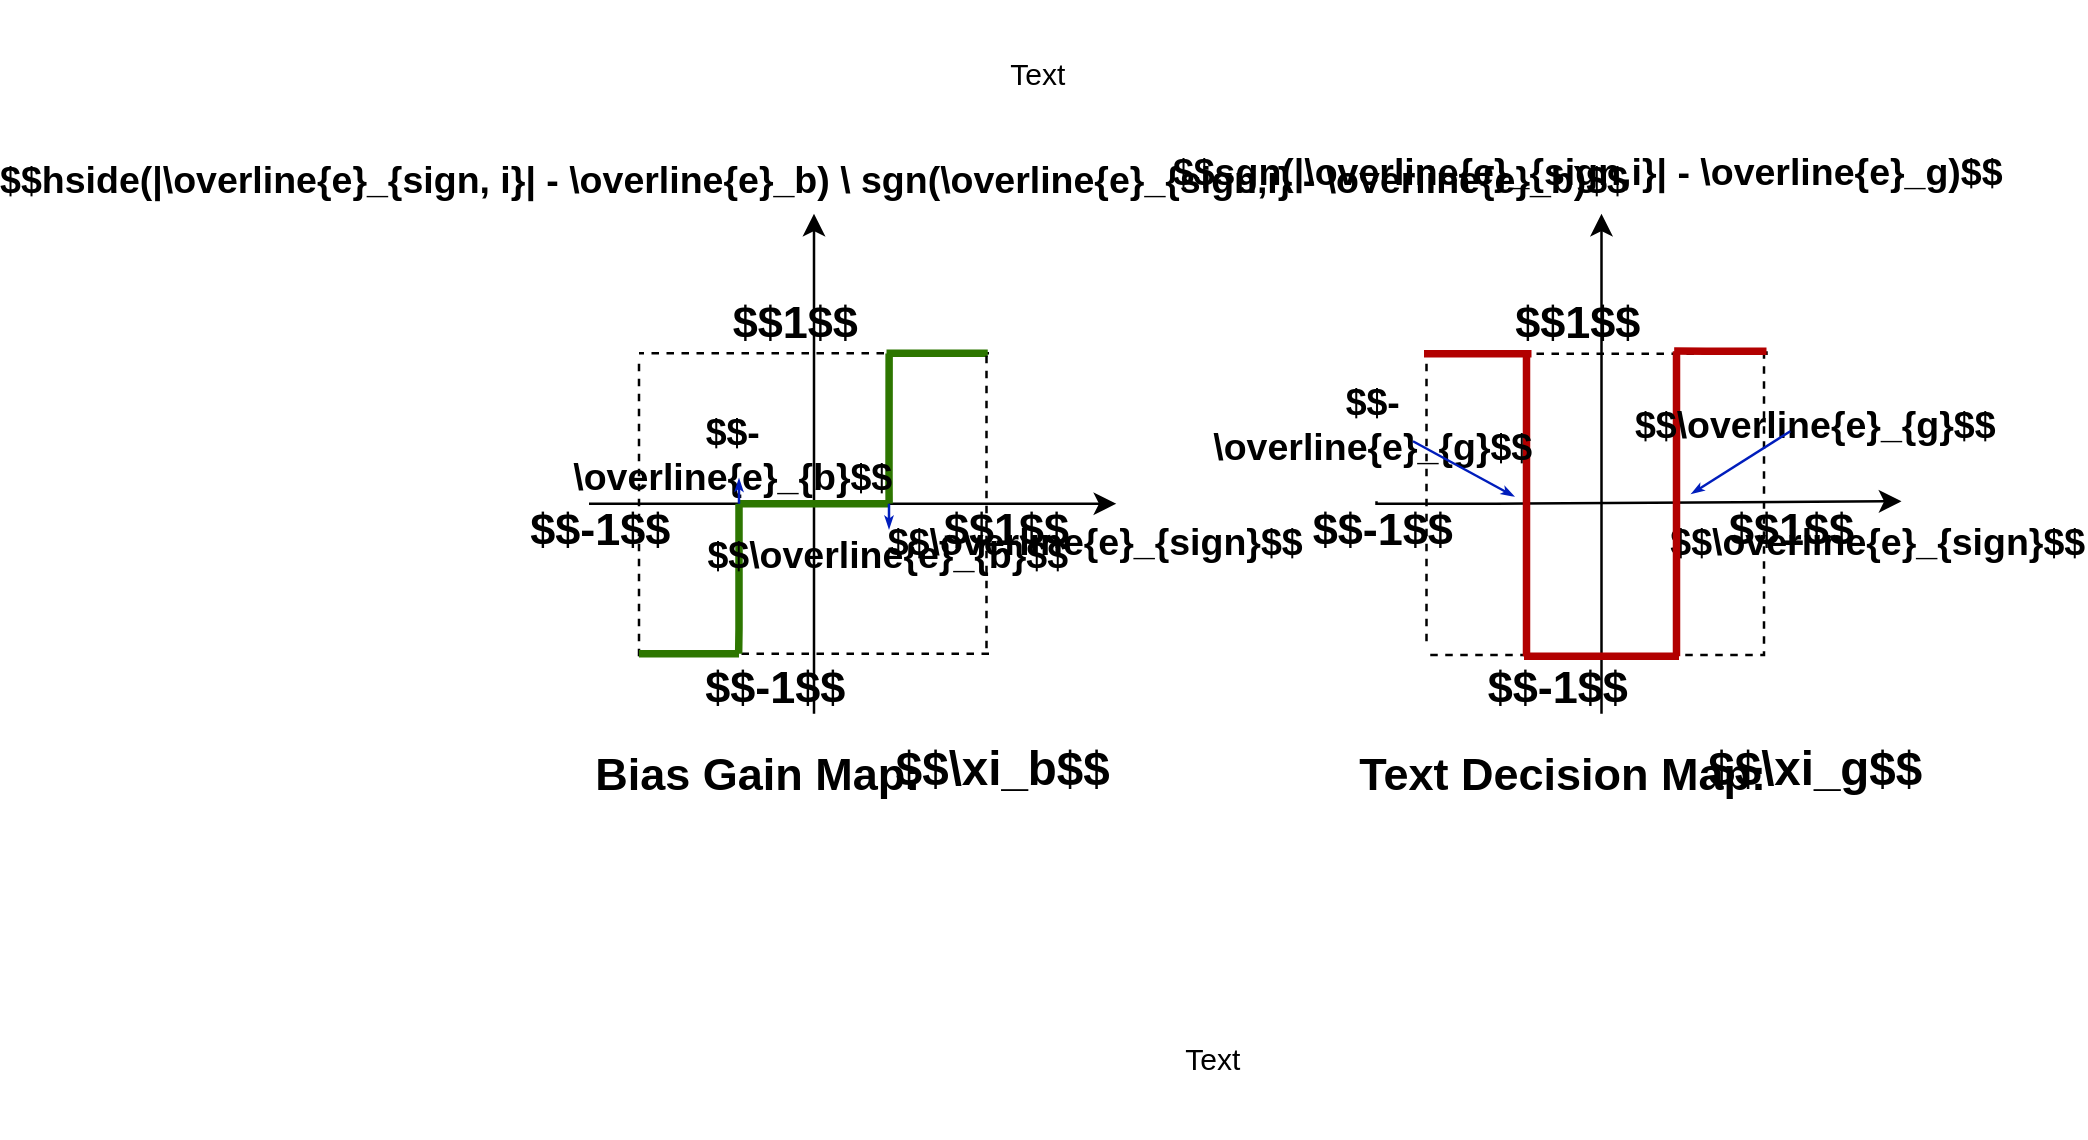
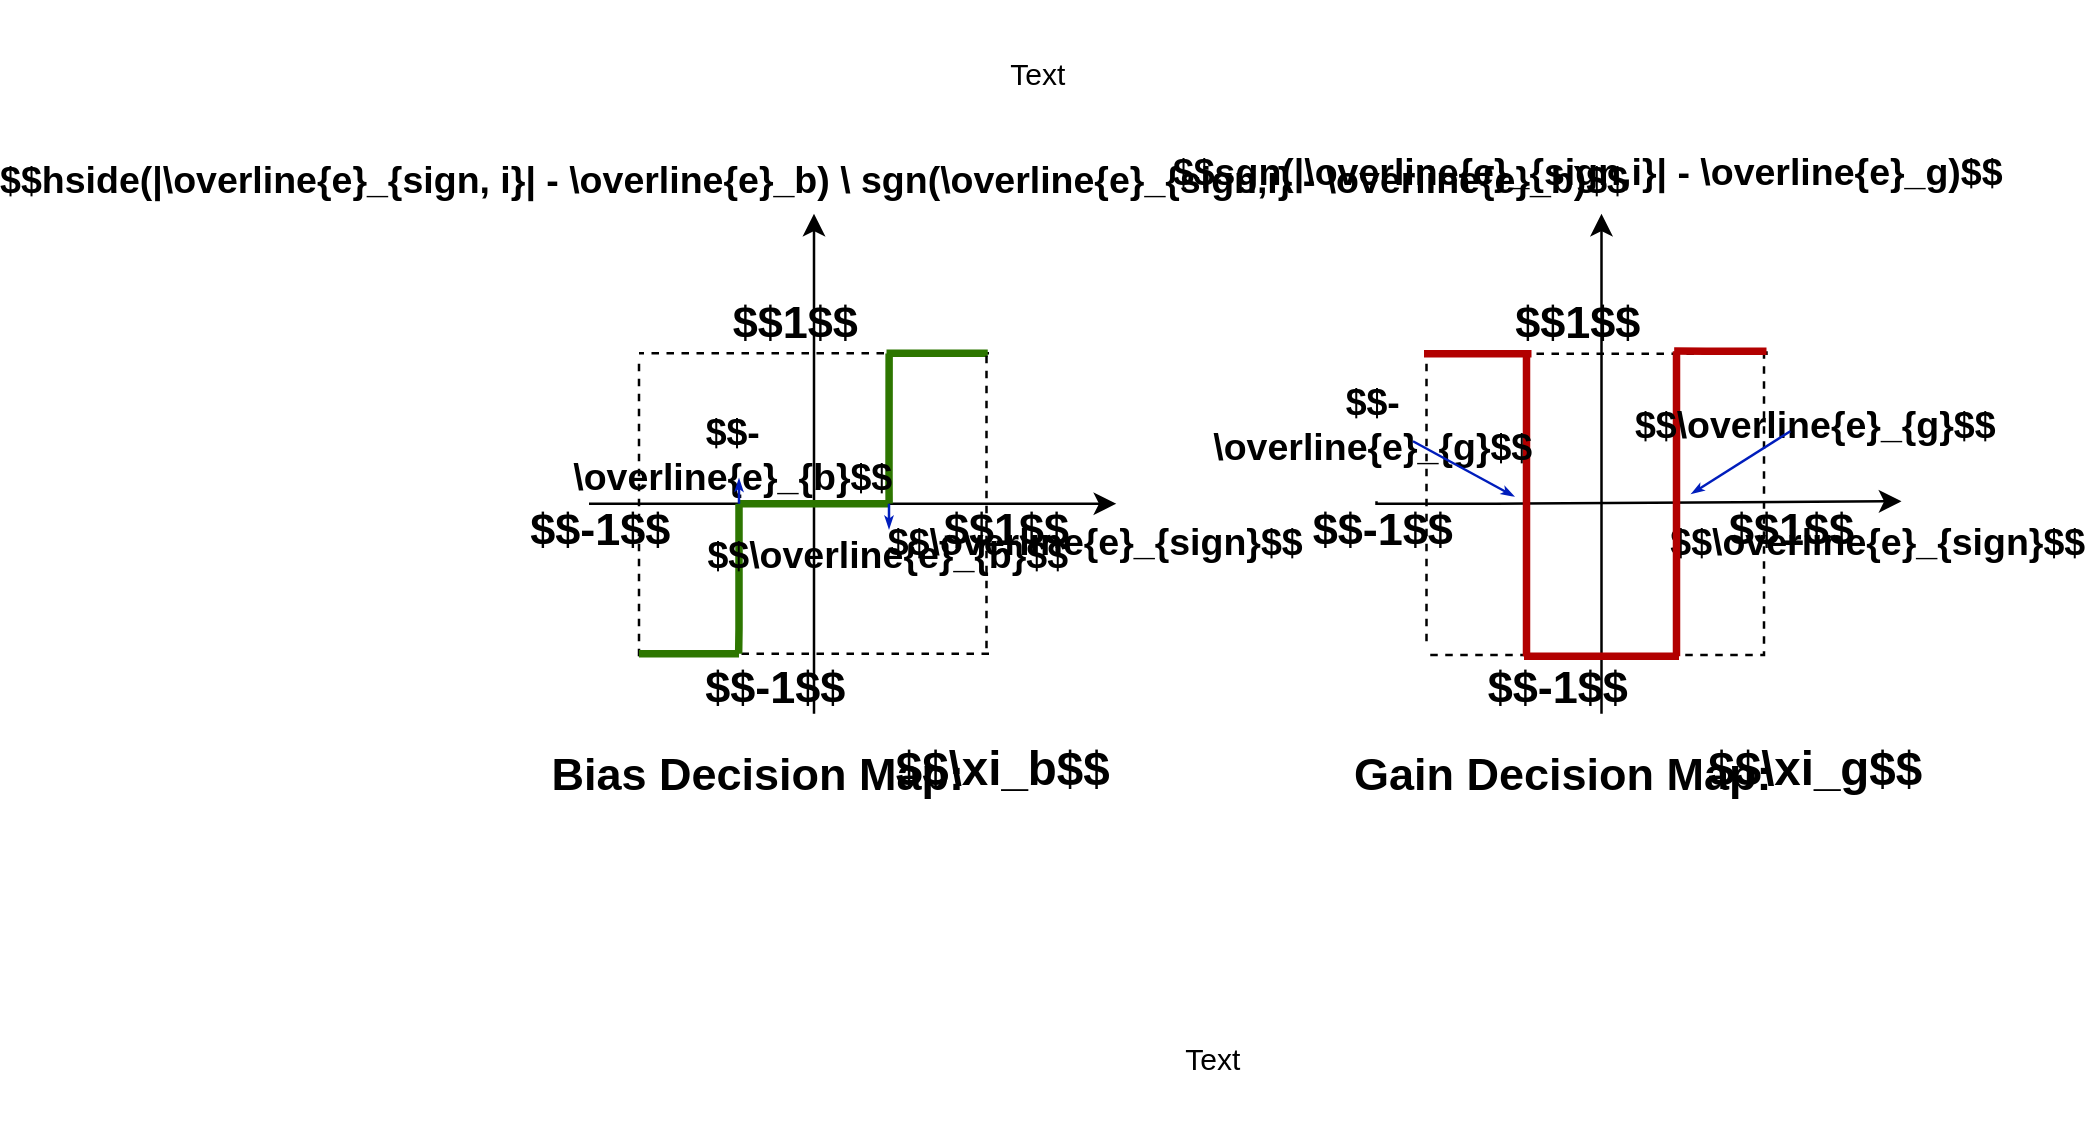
(759, 776) -> (759, 776)
(1564, 776) -> (1564, 776)
